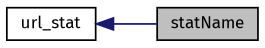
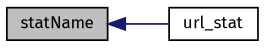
(135, 24) -> (147, 24)
